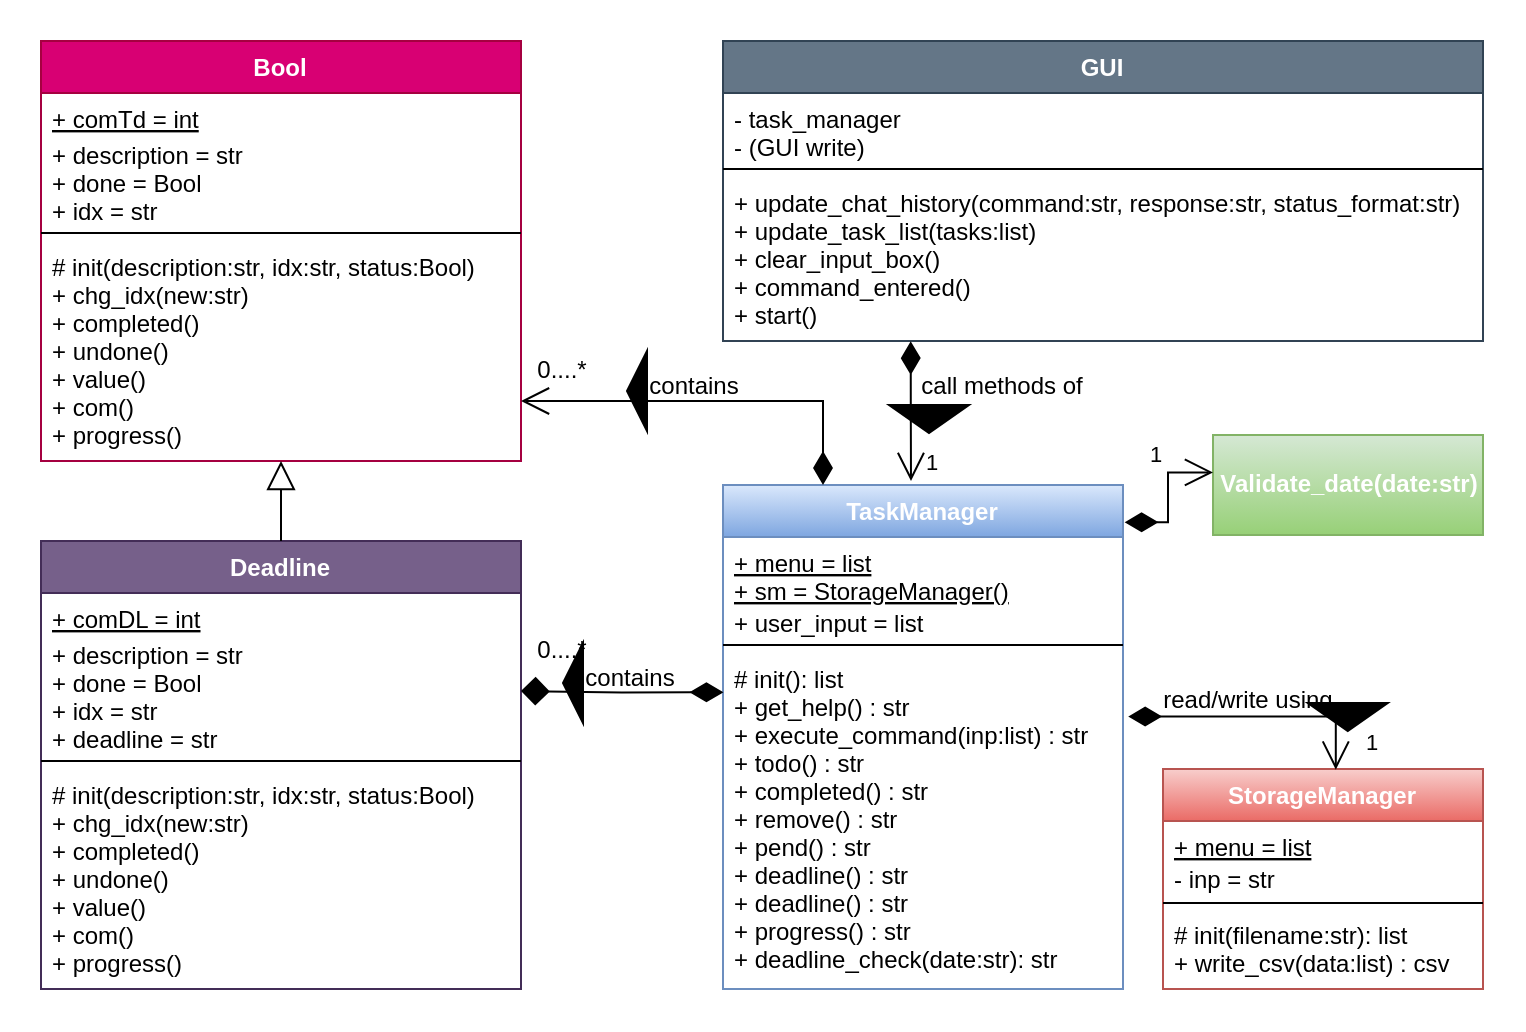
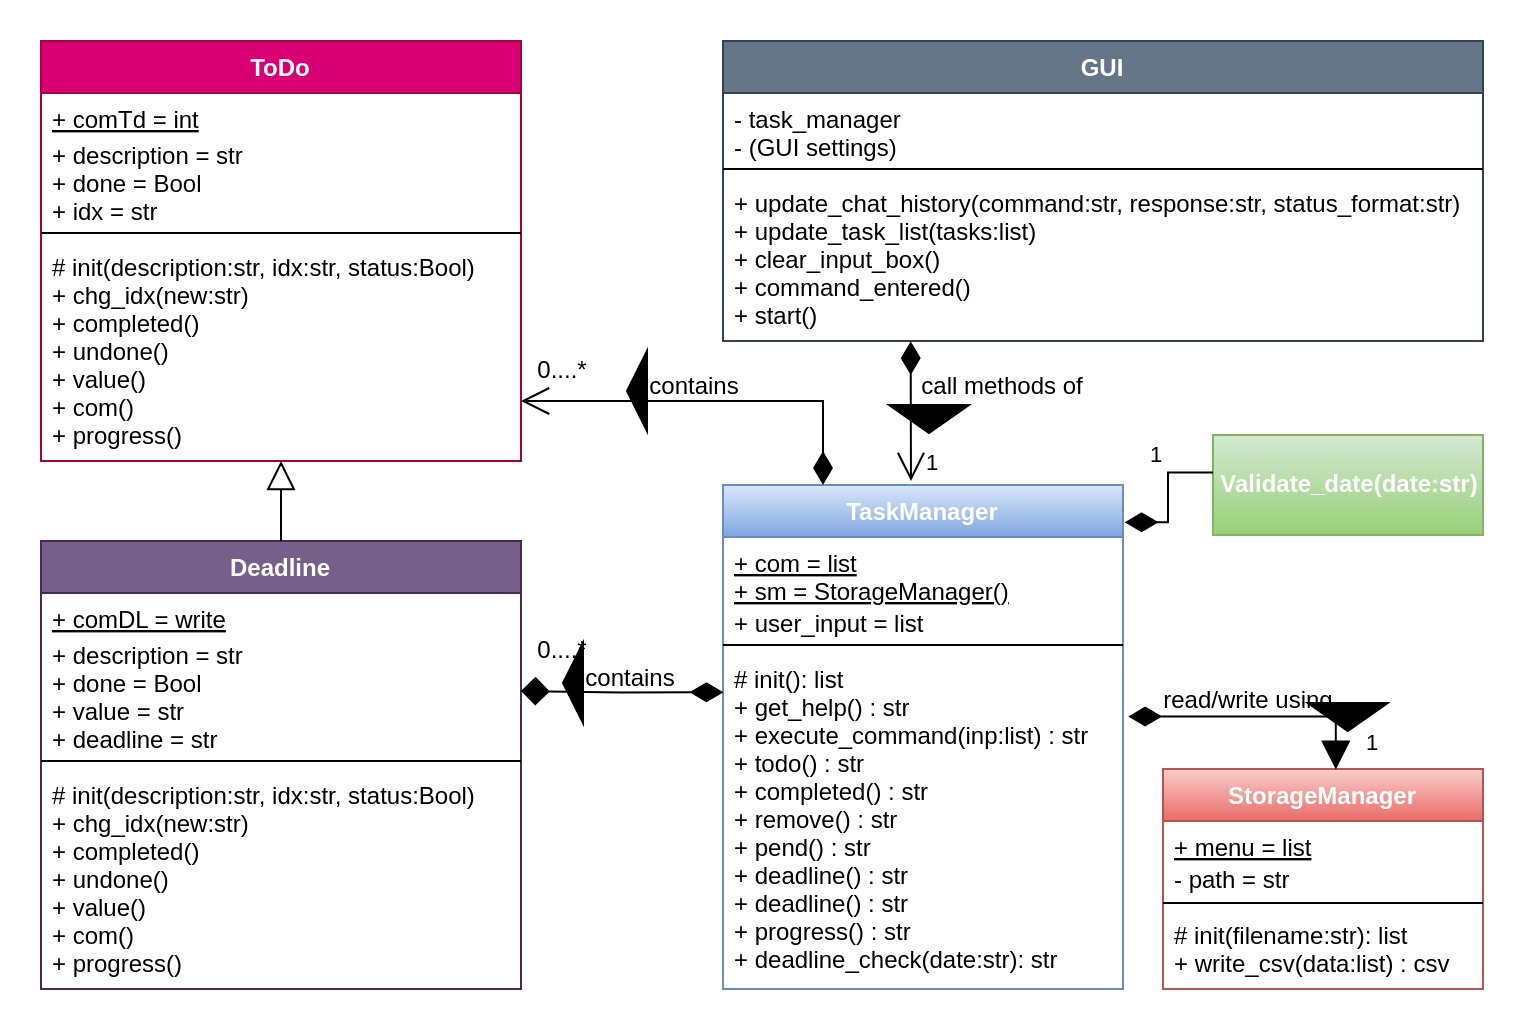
(280, 68) -> (280, 68)
(825, 120) -> (825, 120)
(1205, 472) -> (1206, 472)
(806, 564) -> (799, 564)
(127, 620) -> (140, 620)
(164, 656) -> (164, 656)
(1336, 750) -> (1336, 739)
(1235, 880) -> (1245, 880)
